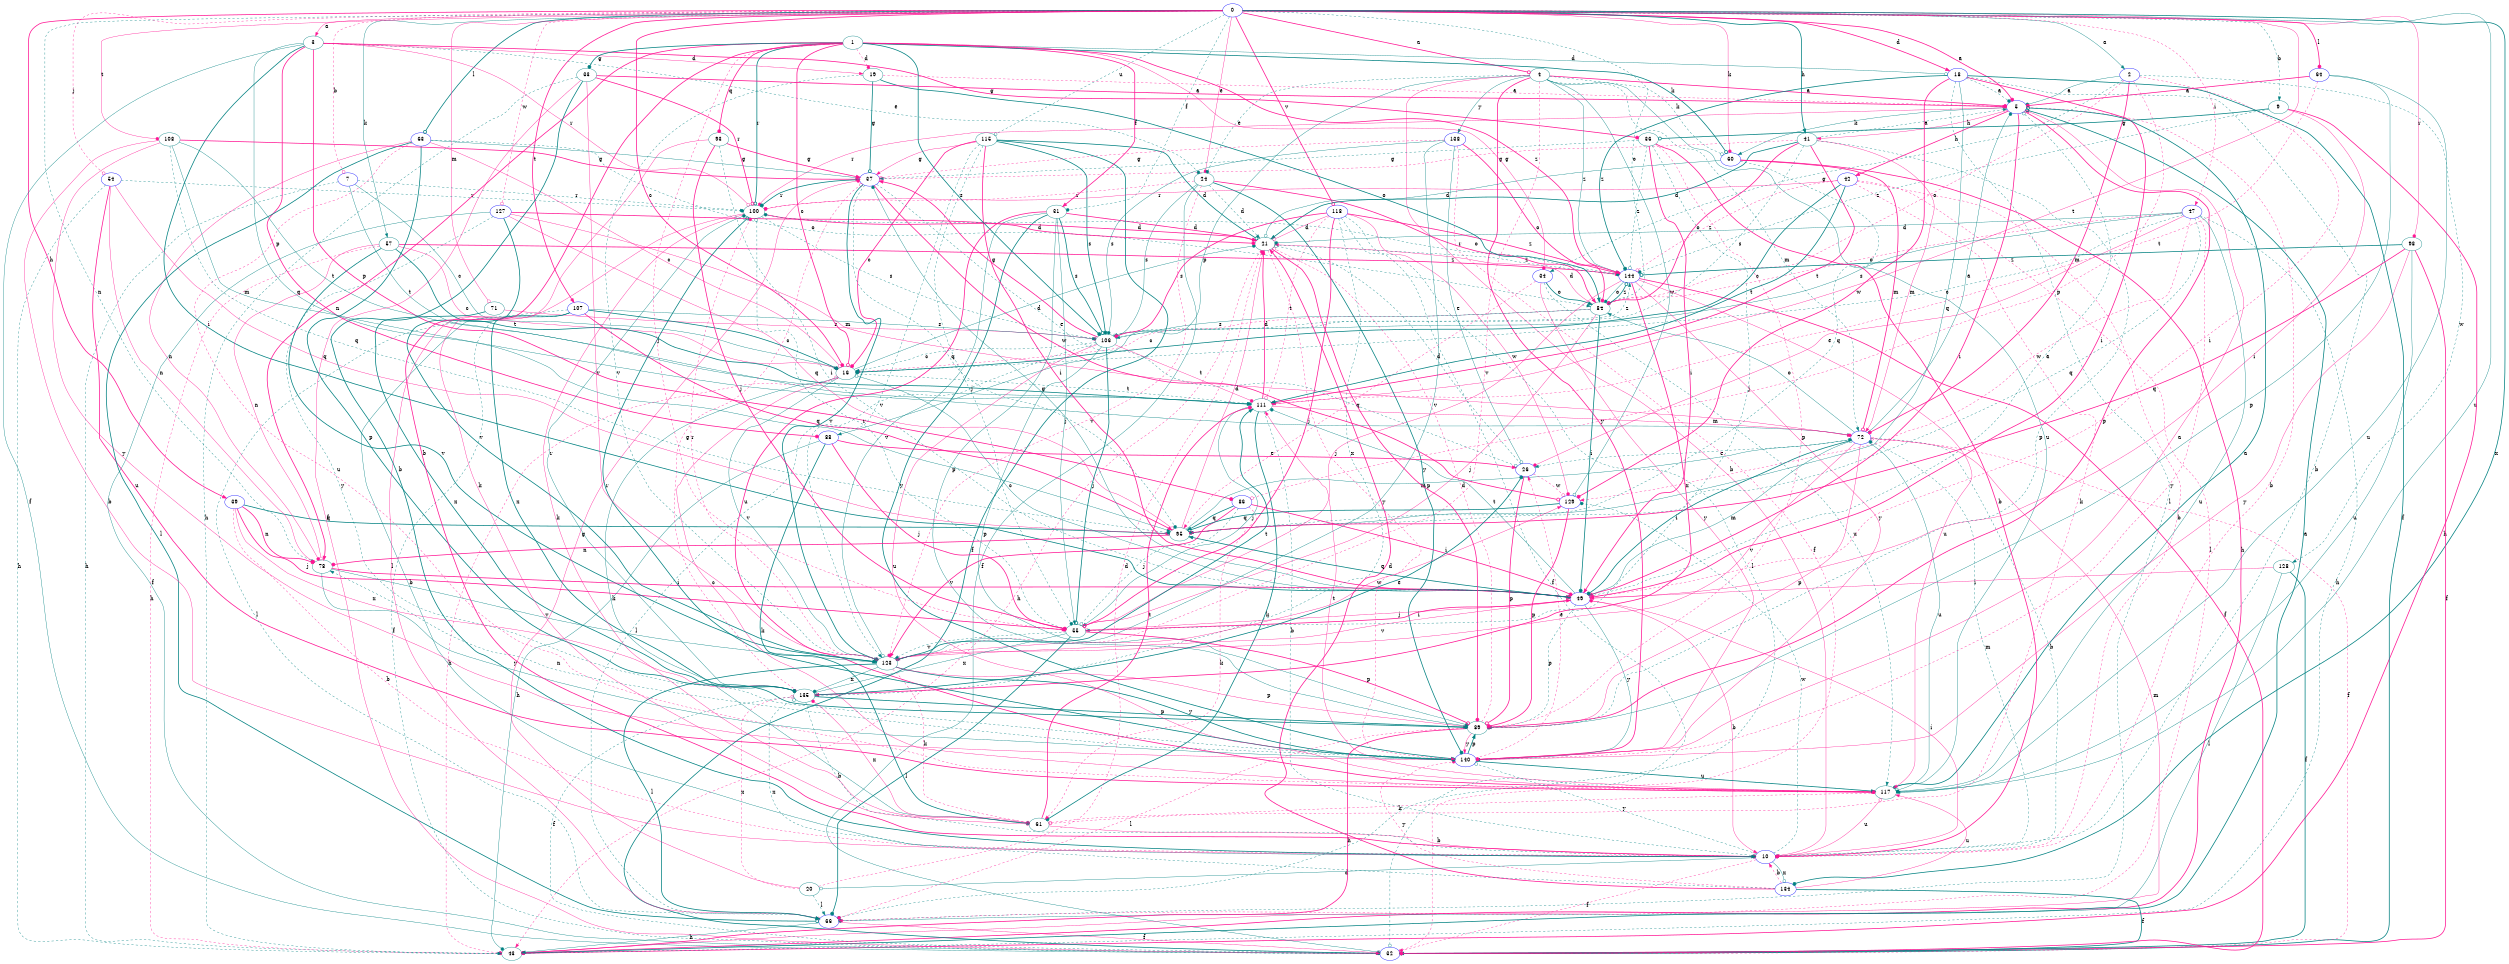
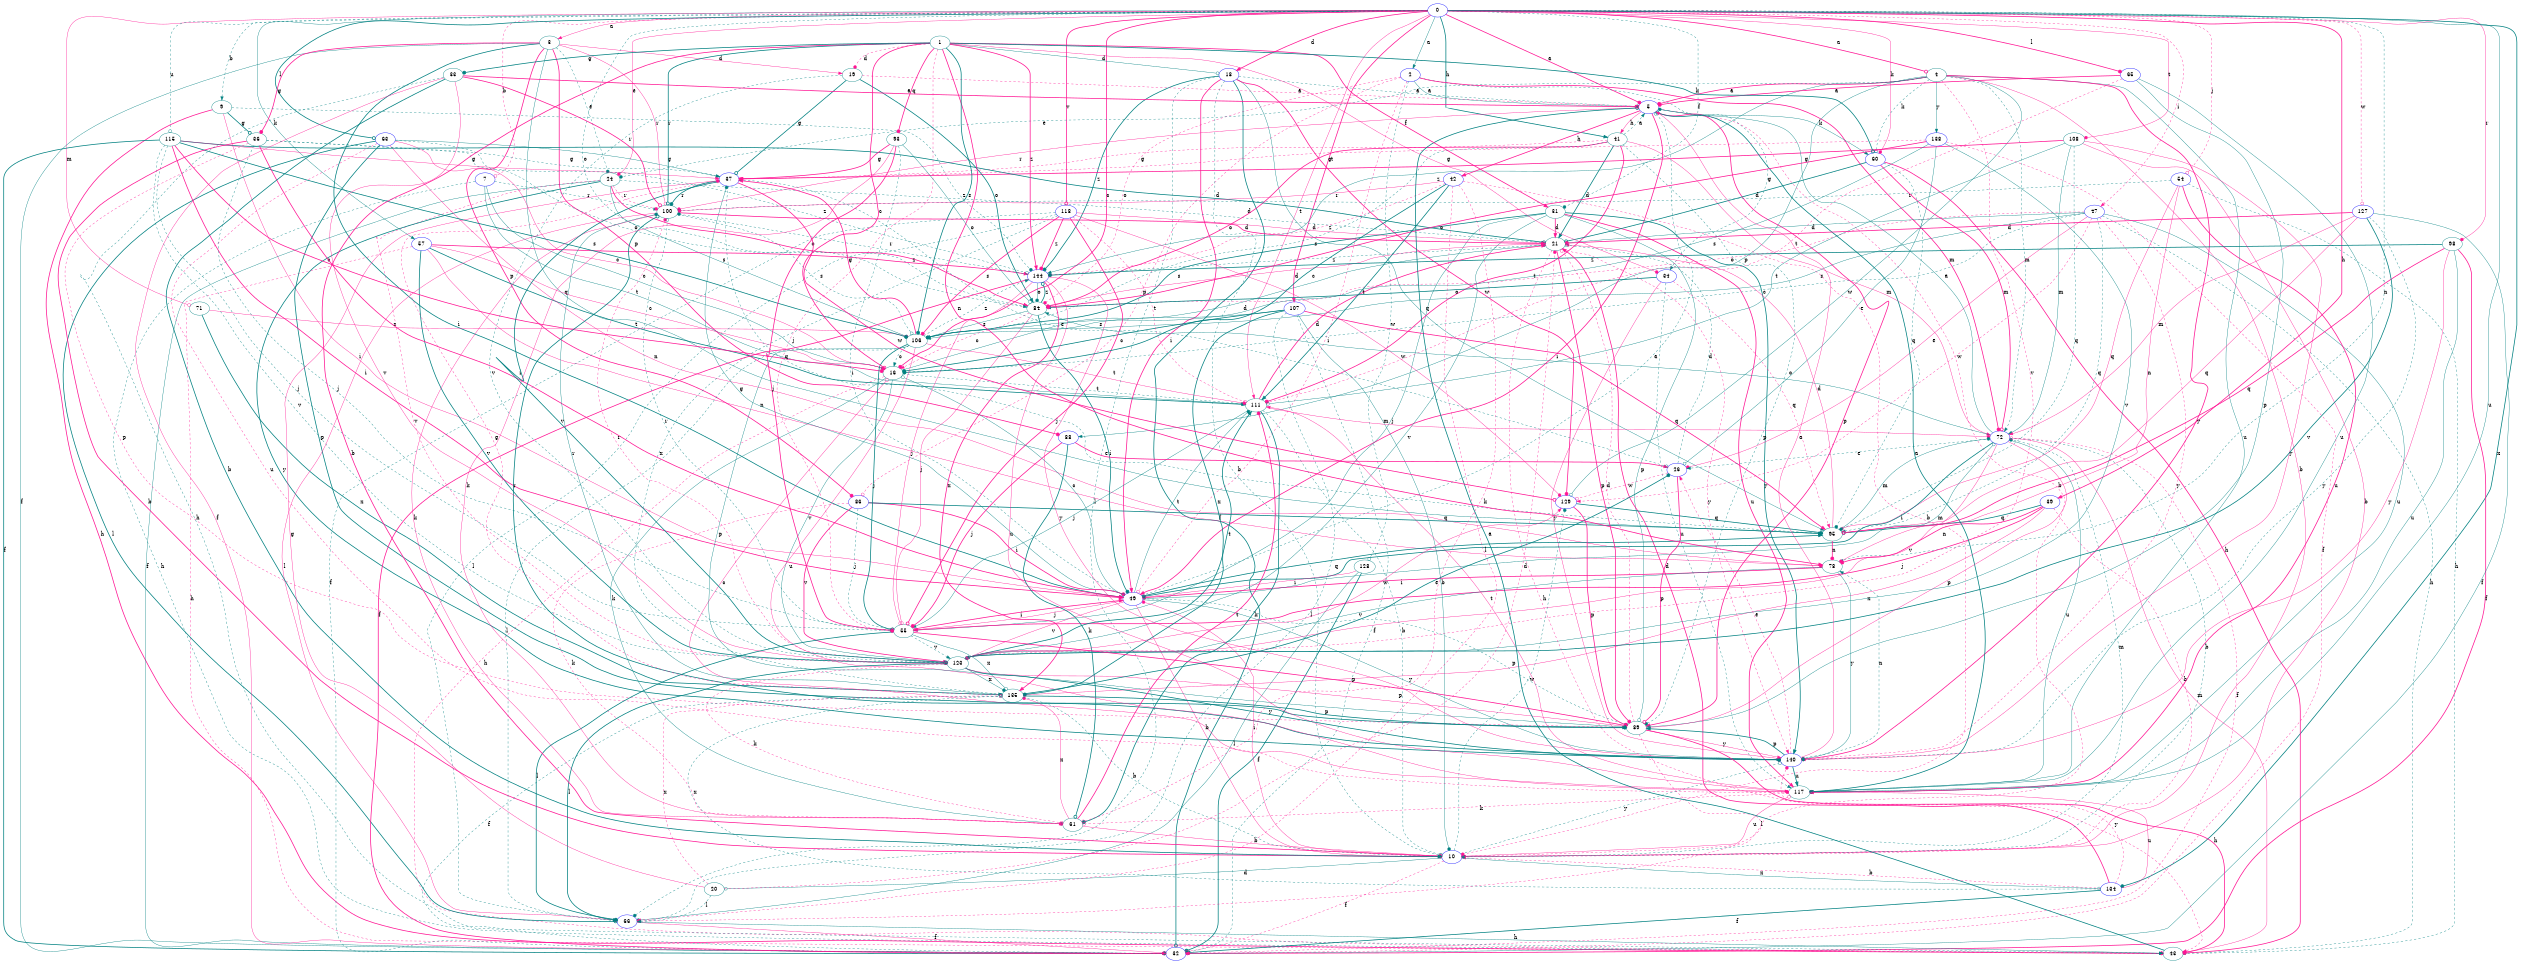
(2319, 75) -> (2130, 75)
(1487, 186) -> (1725, 202)
(2455, 221) -> (1390, 323)
none -> (968, 227)
(389, 244) -> (422, 244)
(559, 641) -> none
